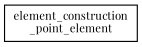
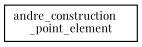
(71, 23) -> (71, 23)
